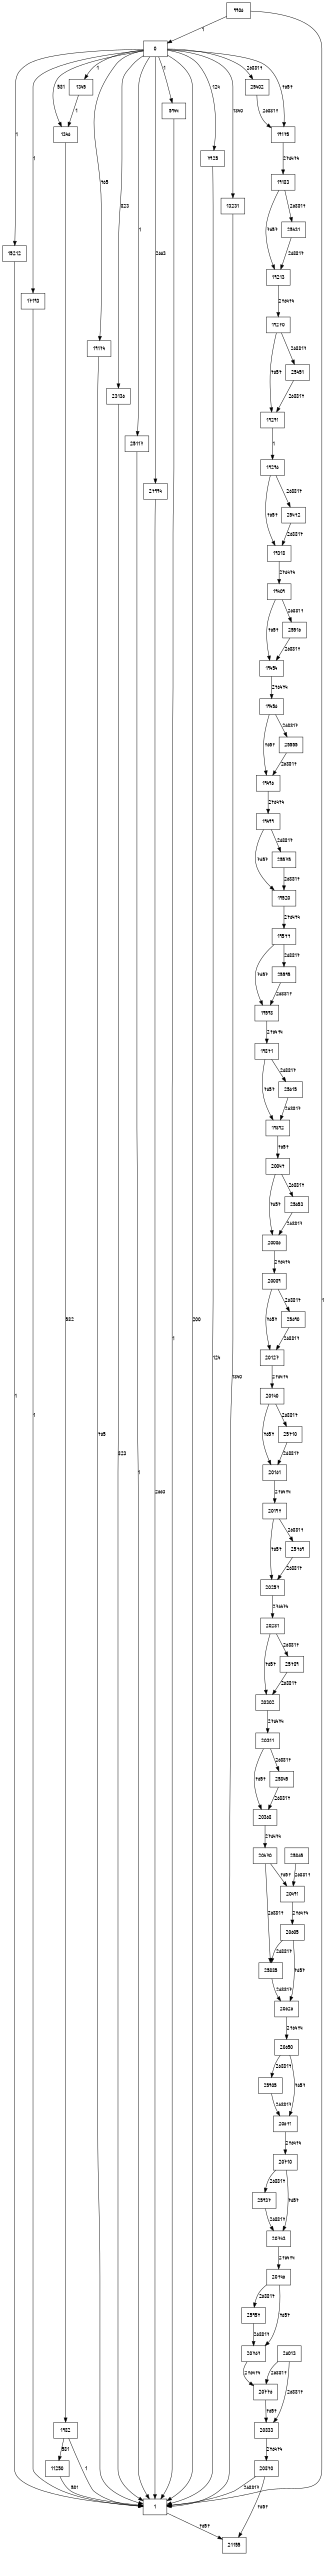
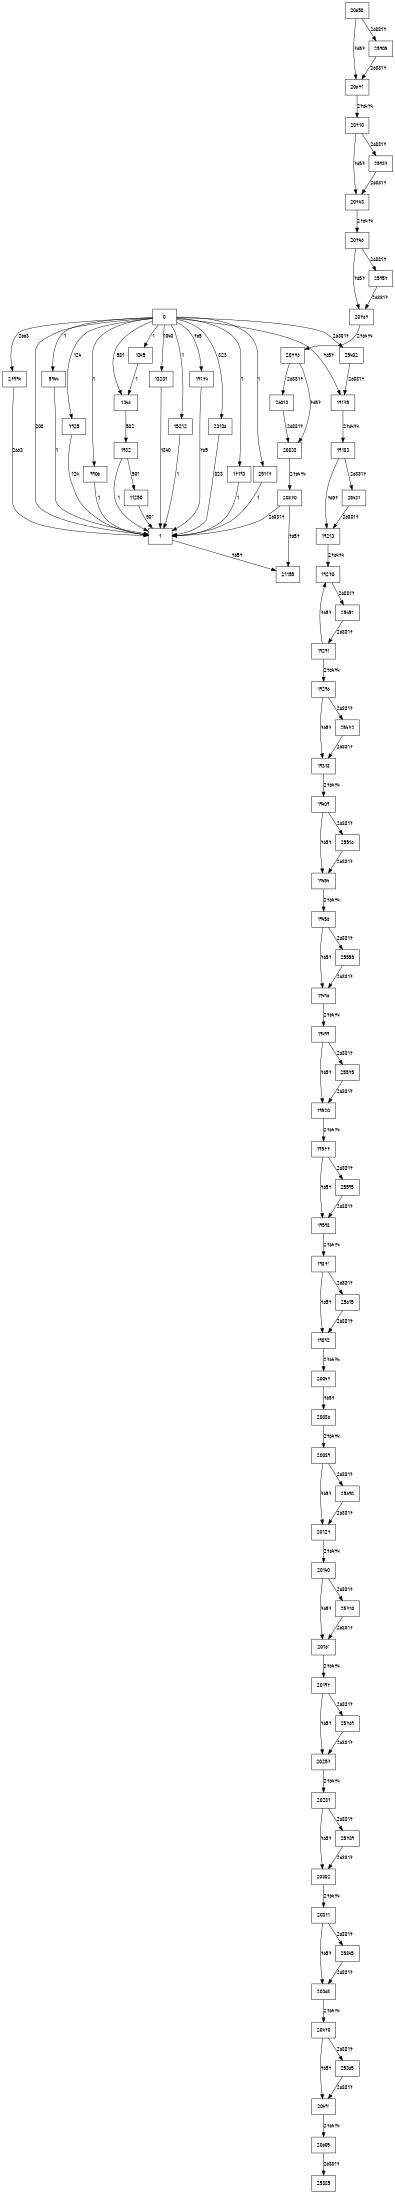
(199, 29) -> (92, 370)
(270, 370) -> (320, 615)
(274, 444) -> (332, 670)
(283, 1147) -> (332, 1360)
(297, 1205) -> none
(268, 1911) -> (334, 2047)
(287, 2009) -> none
(271, 2370) -> (286, 377)
